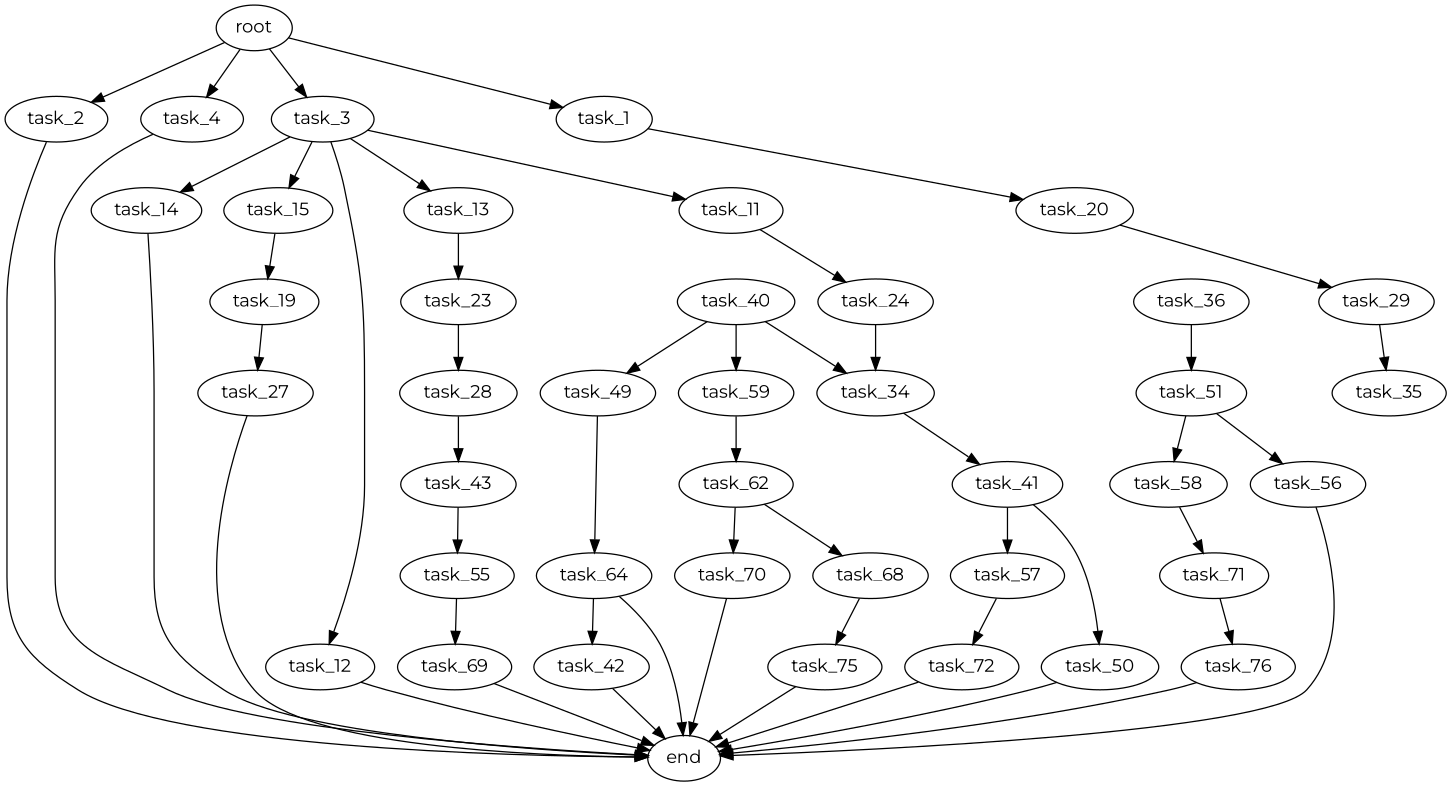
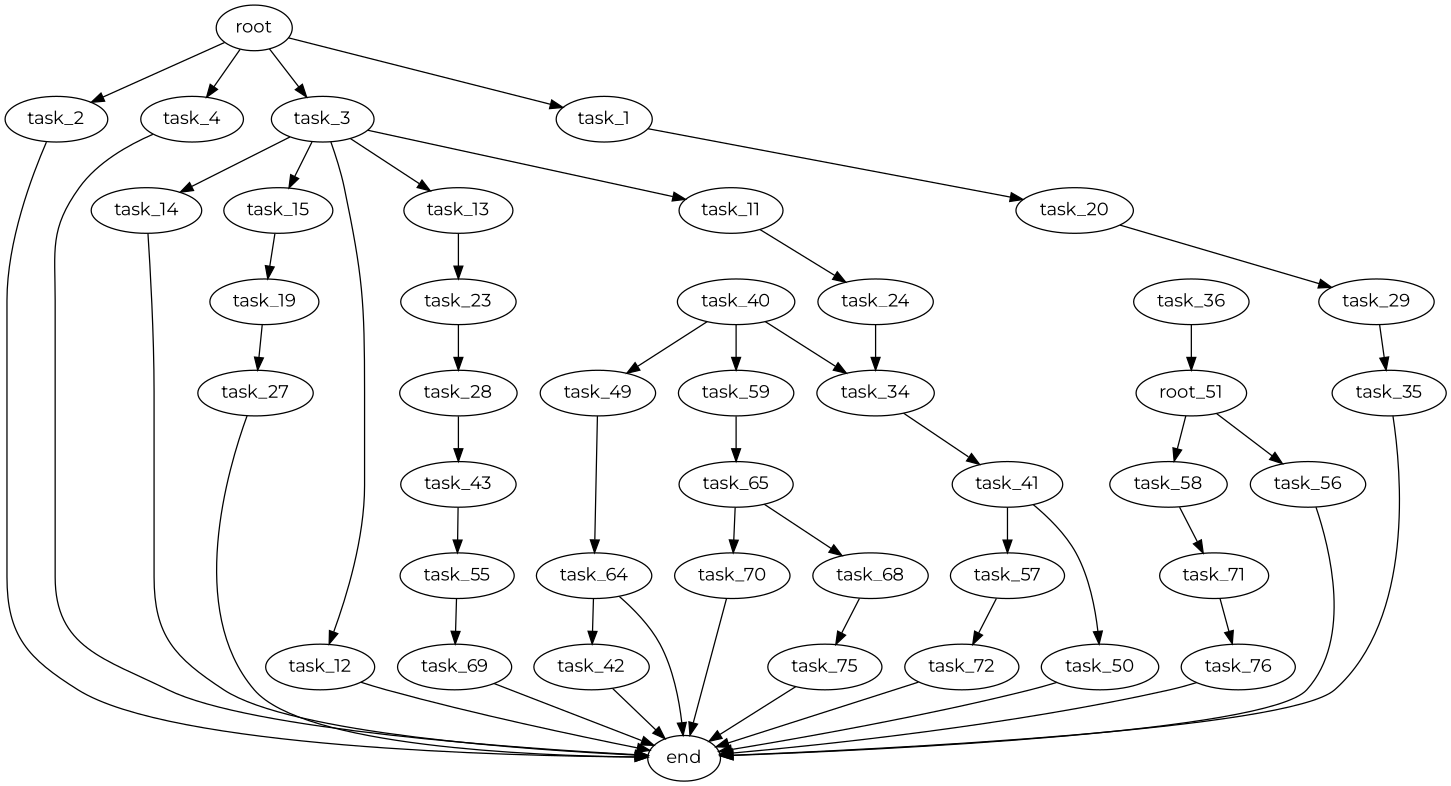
(1191, 393) -> (1191, 393)
(736, 484) -> (736, 484)
none -> (1292, 706)
